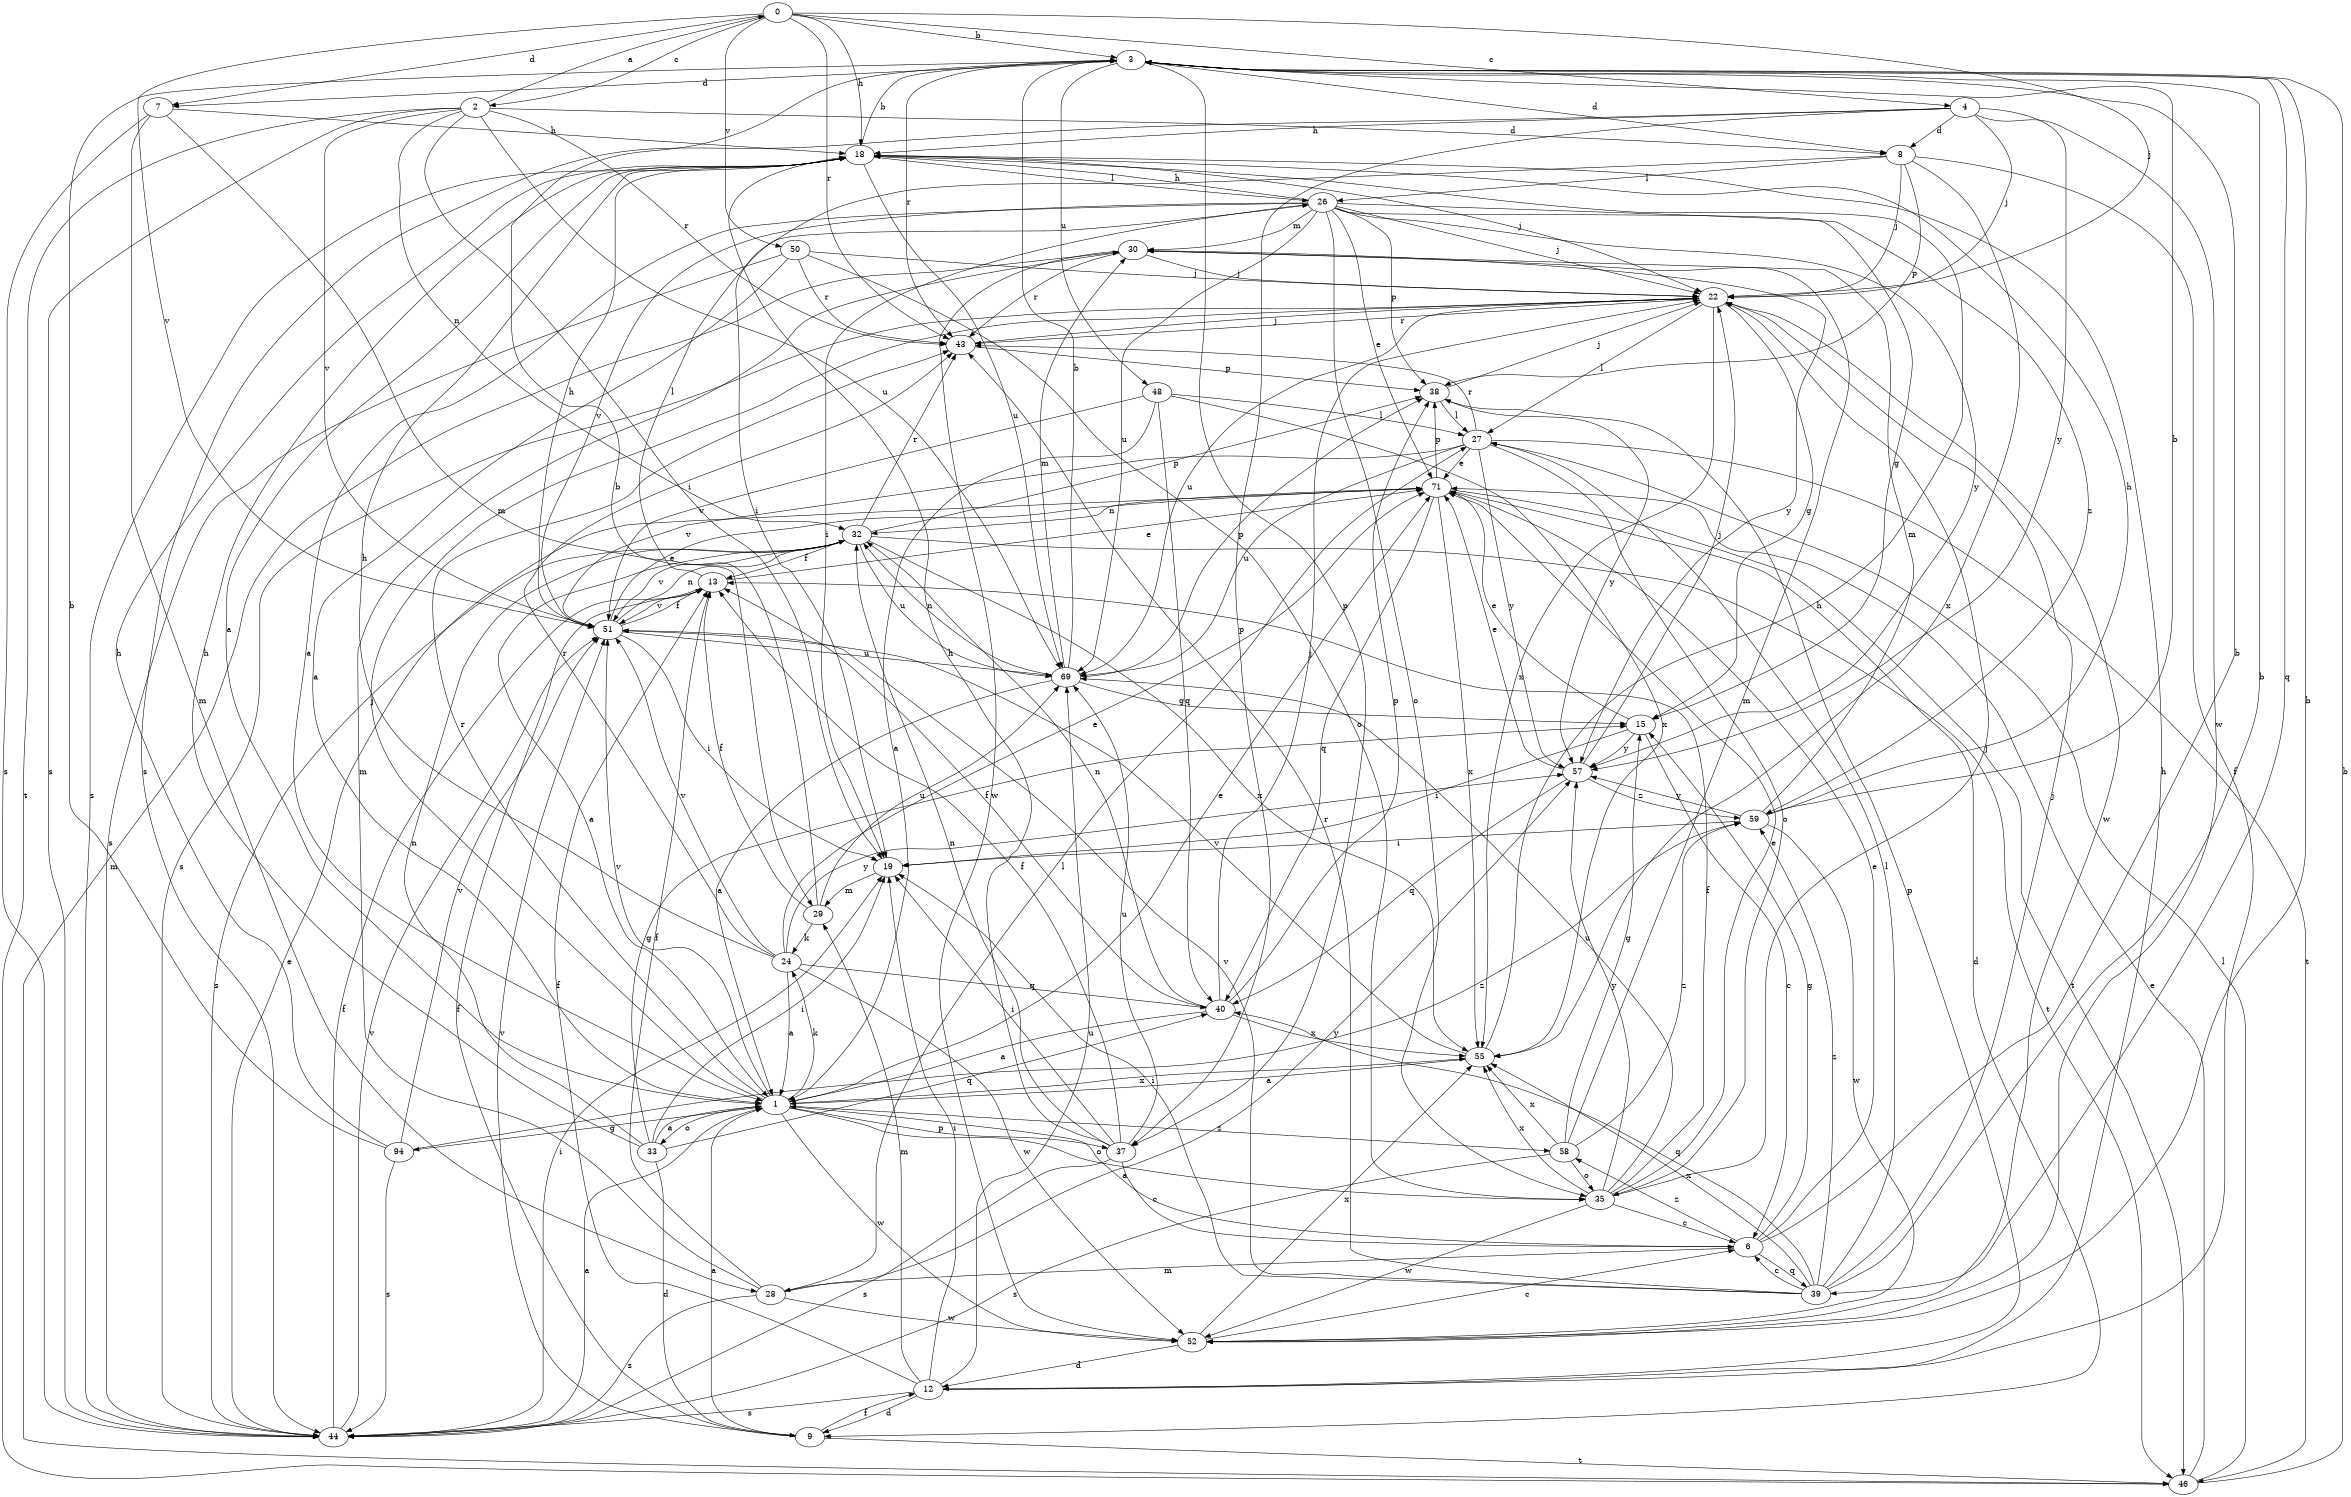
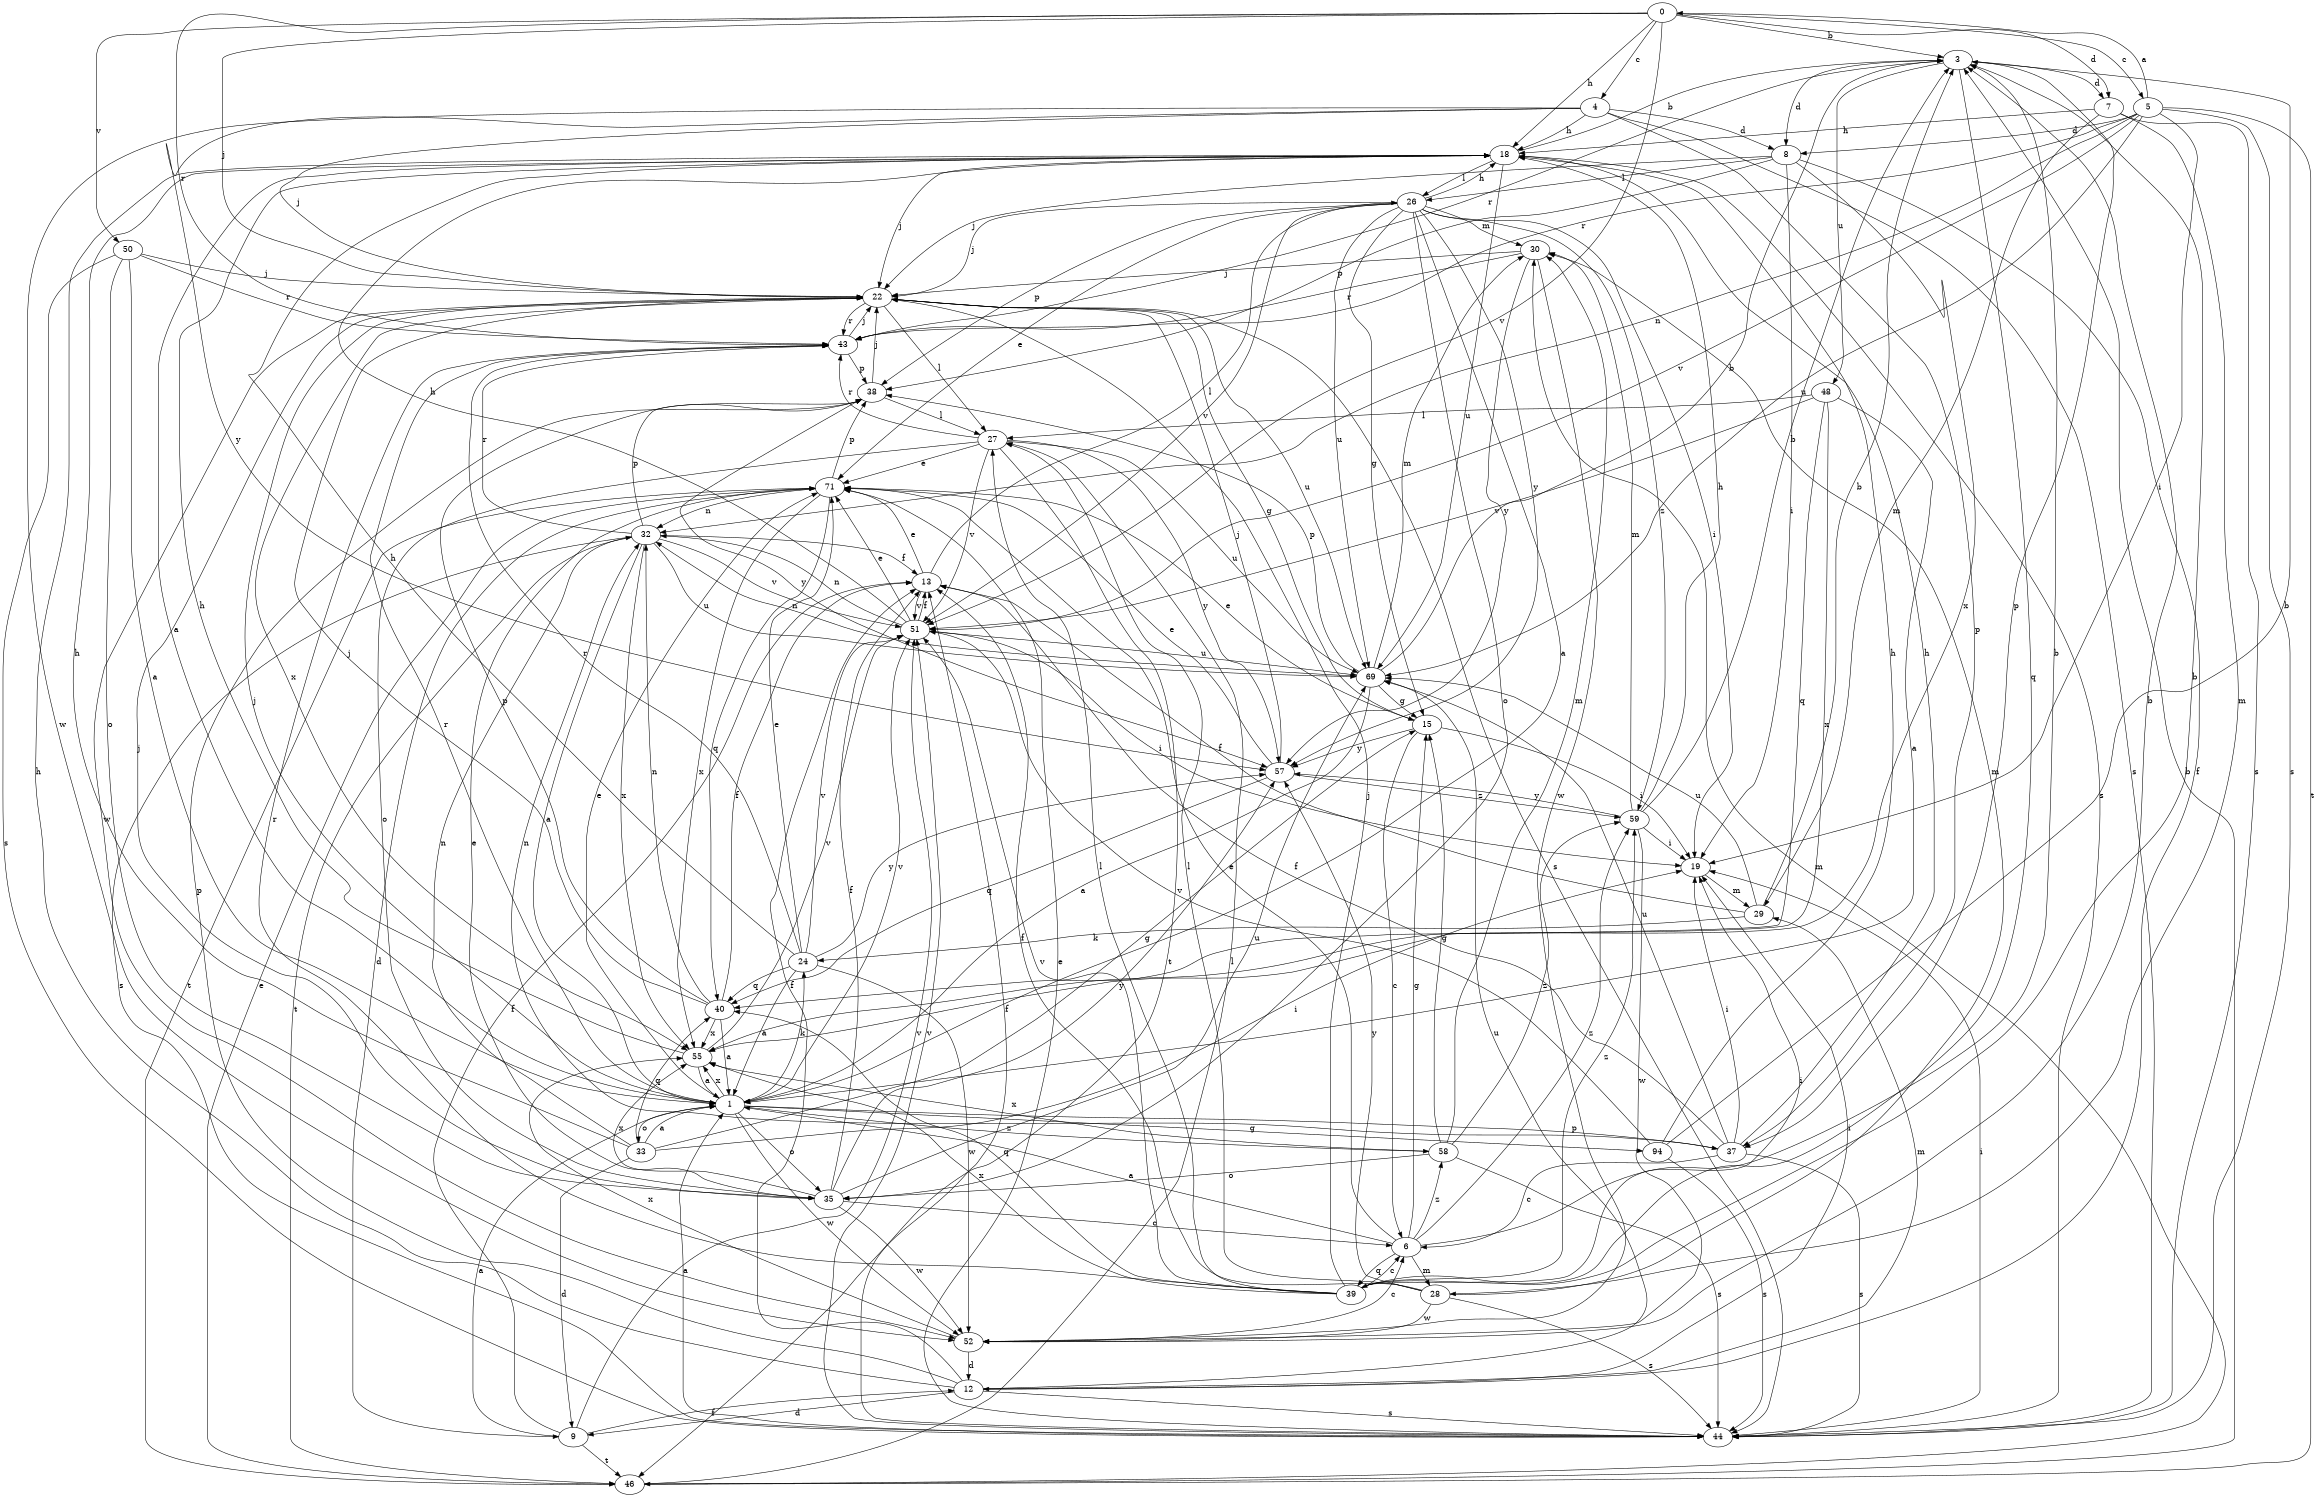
(475, 108) -> (2148, 108)
(1102, 1069) -> (1565, 1070)
